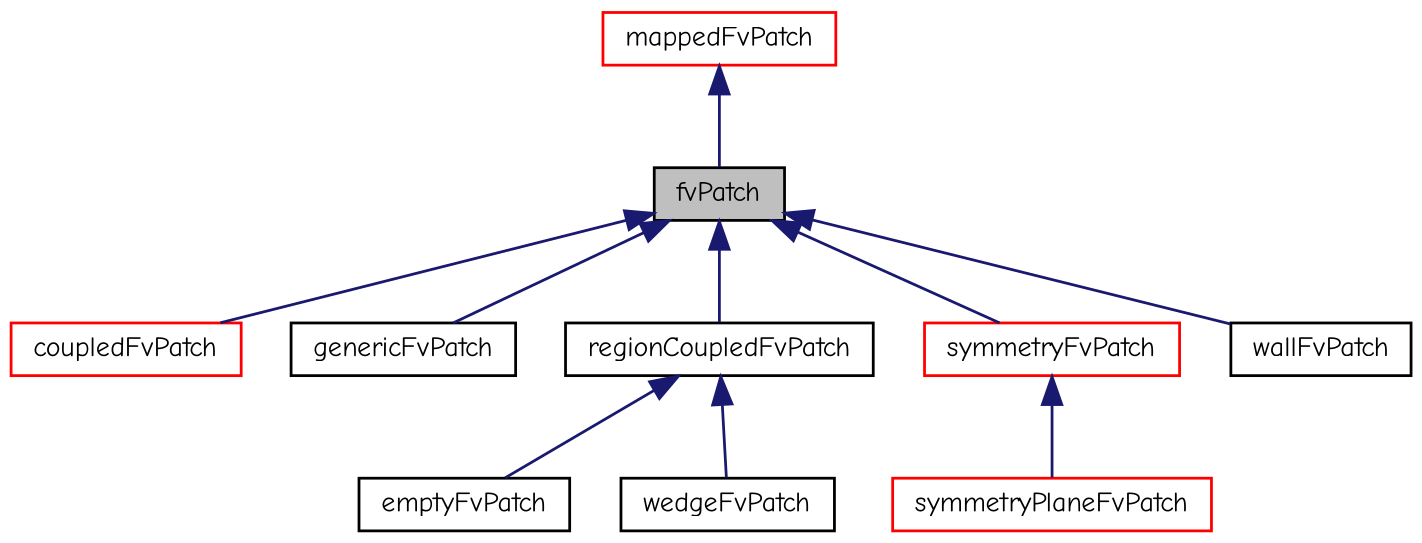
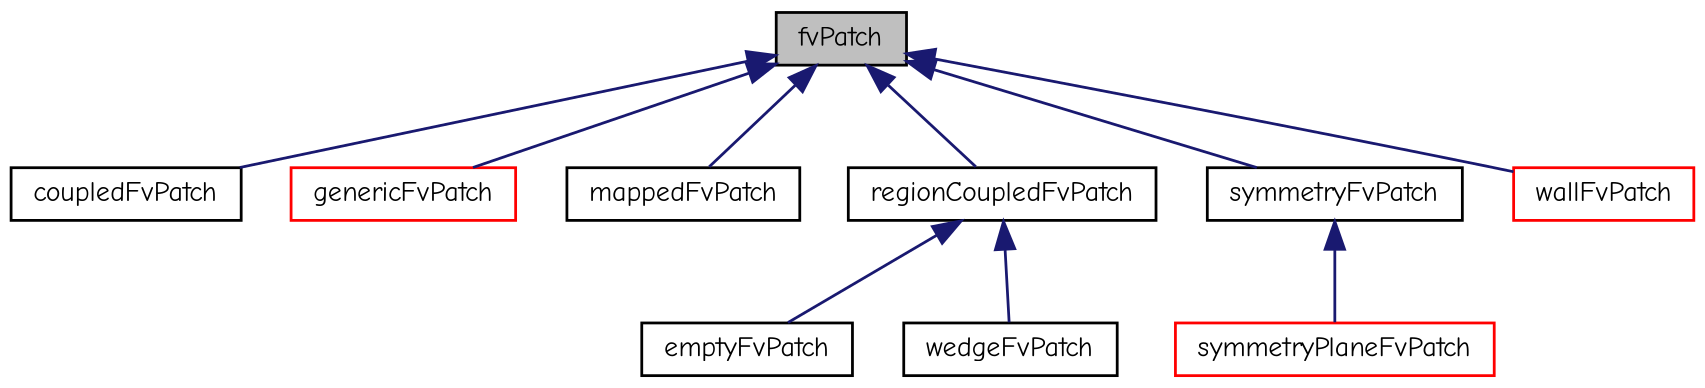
(719, 39) -> (683, 194)
(719, 131) -> (752, 126)
(126, 349) -> (126, 194)
(403, 349) -> (403, 194)
(1052, 349) -> (1335, 194)
(1321, 349) -> (1604, 194)
